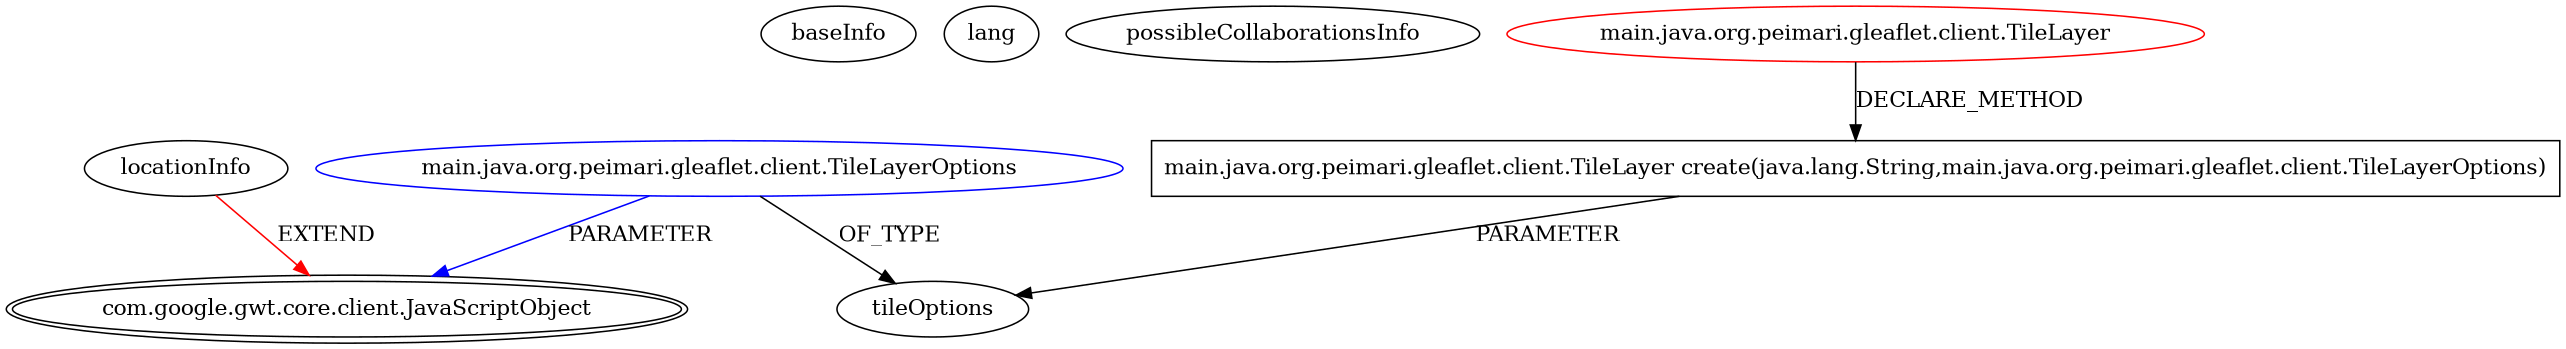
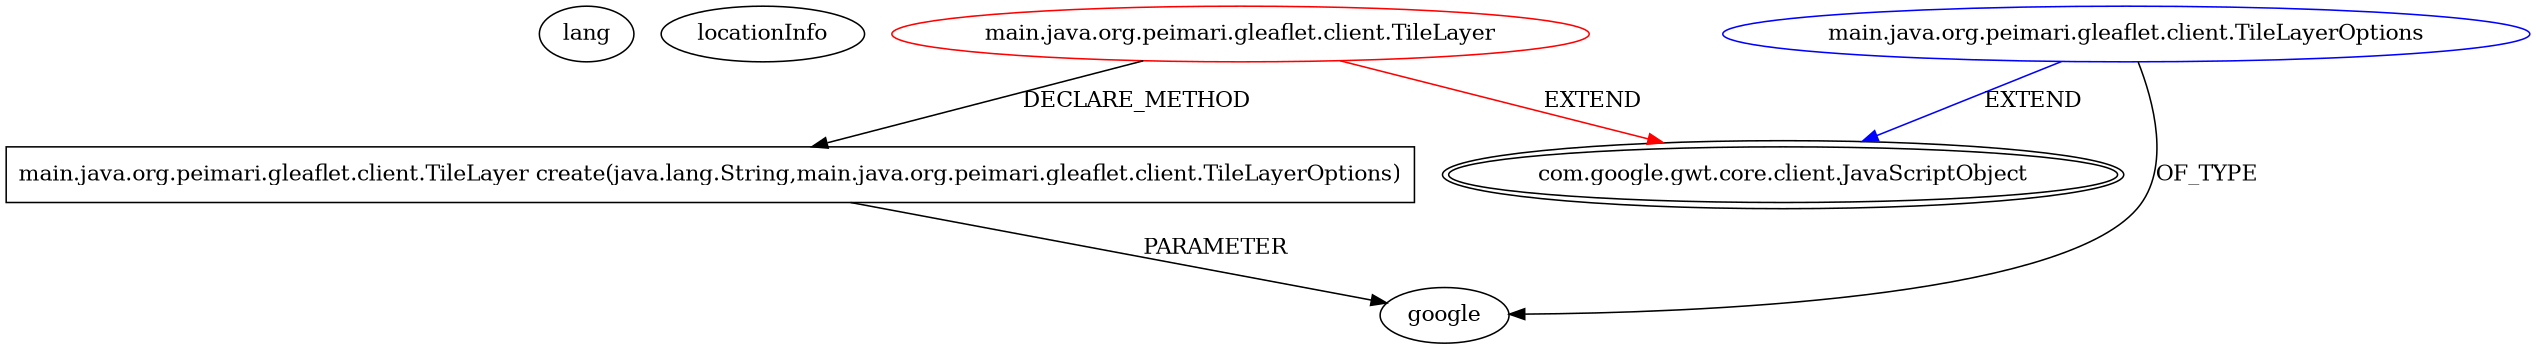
(839, 34) -> none
(1273, 34) -> none
(256, 230) -> (1494, 100)
(641, 236) -> (2034, 101)
(933, 309) -> (1445, 315)
